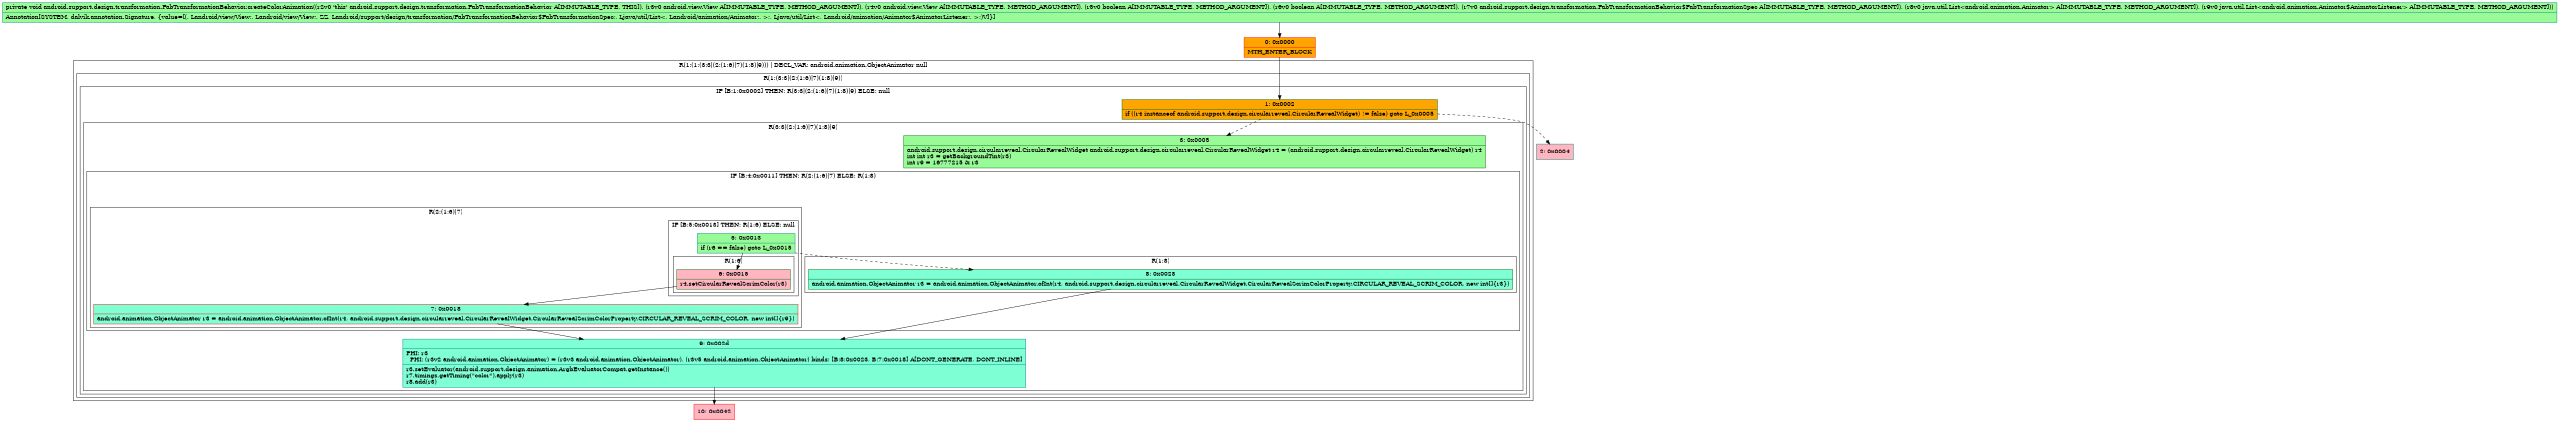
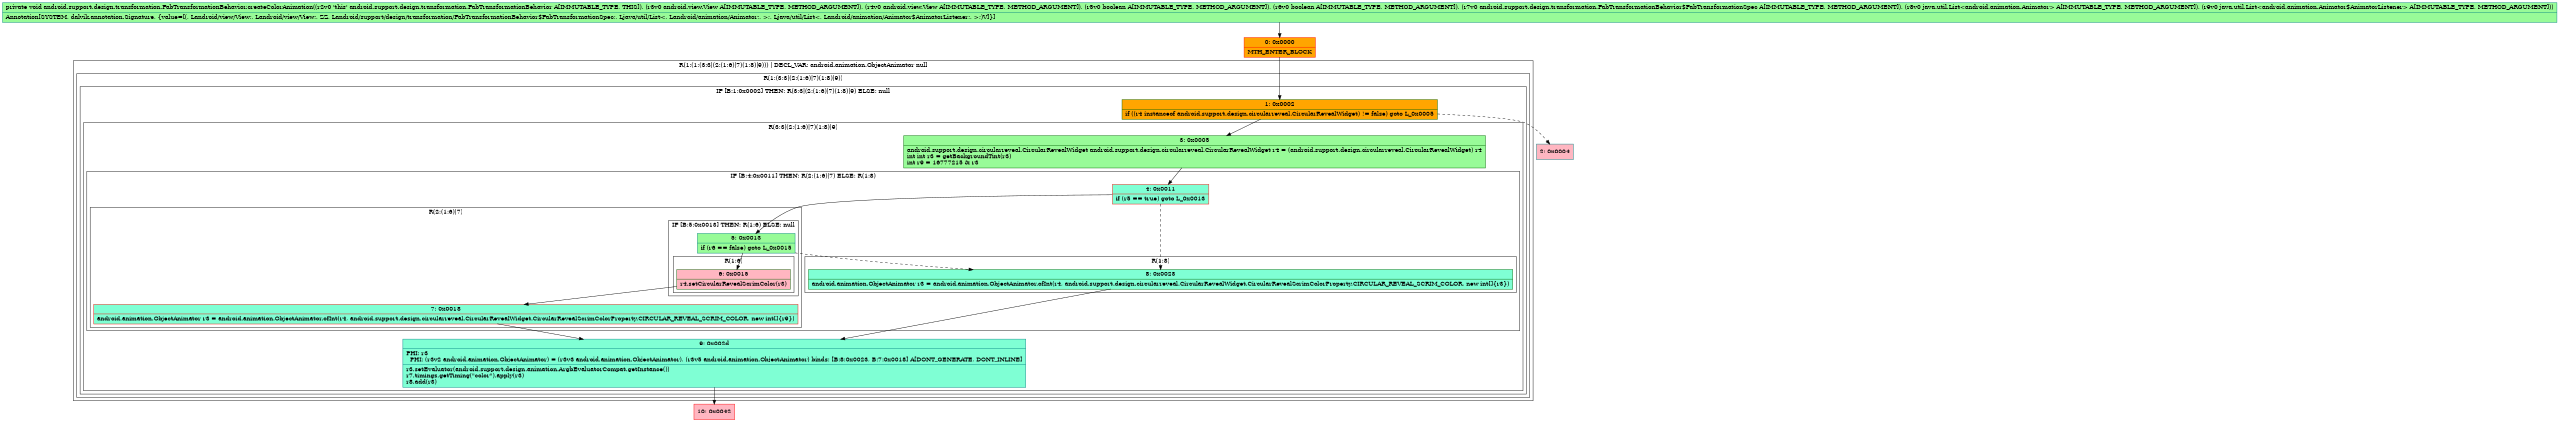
(1246, 127) -> (1246, 127)
none -> (1161, 194)
